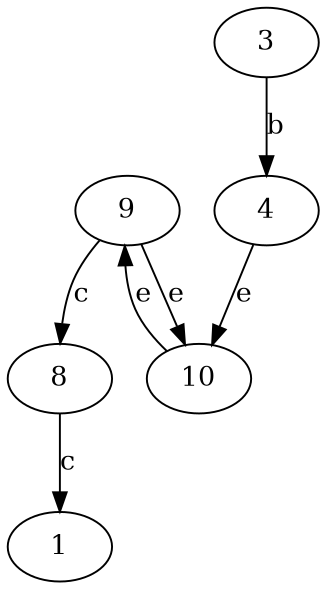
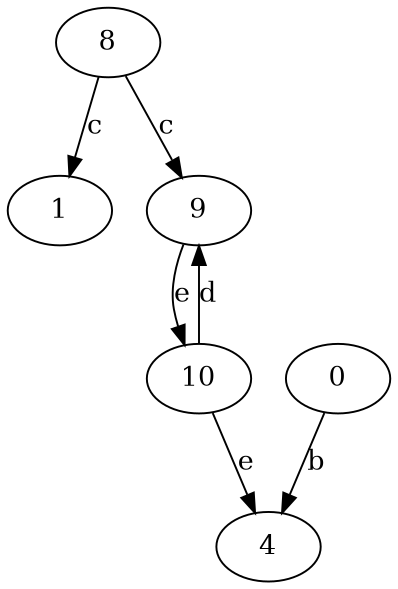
(267, 43) -> (338, 379)
(74, 279) -> (149, 118)
(236, 286) -> (230, 454)
(144, 295) -> (209, 295)
